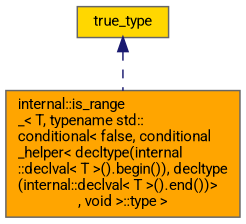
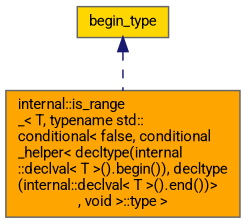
(123, 22) -> (123, 22)
